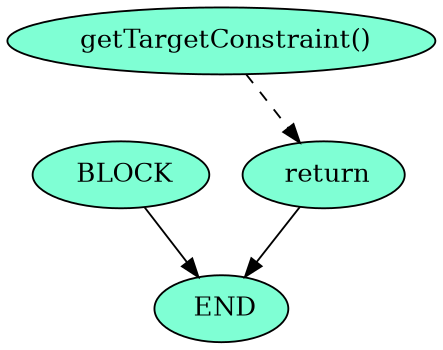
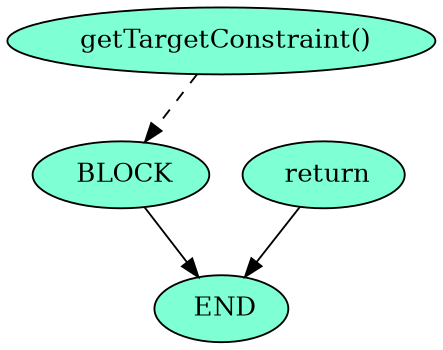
(267, 101) -> (177, 100)
